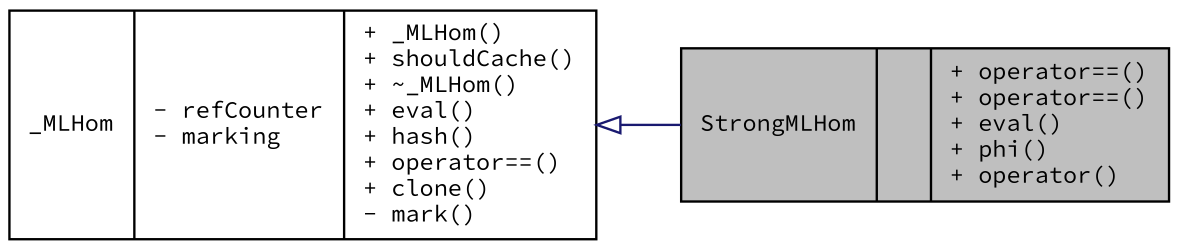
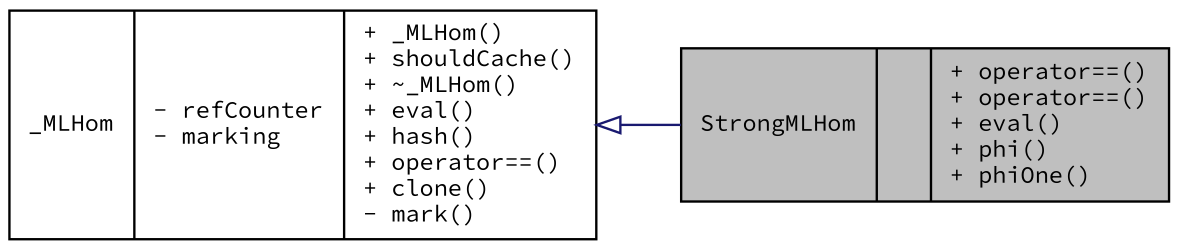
(1036, 176) -> (1022, 176)
